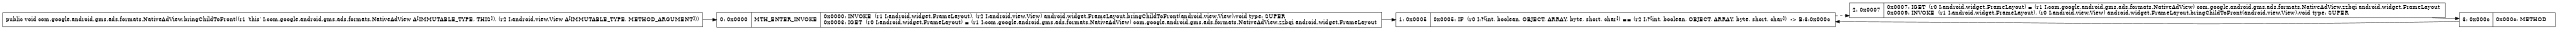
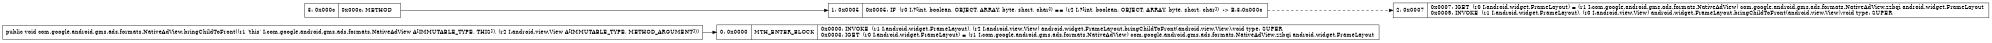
(2444, 18) -> none
(786, 20) -> (785, 32)
(1387, 20) -> none
